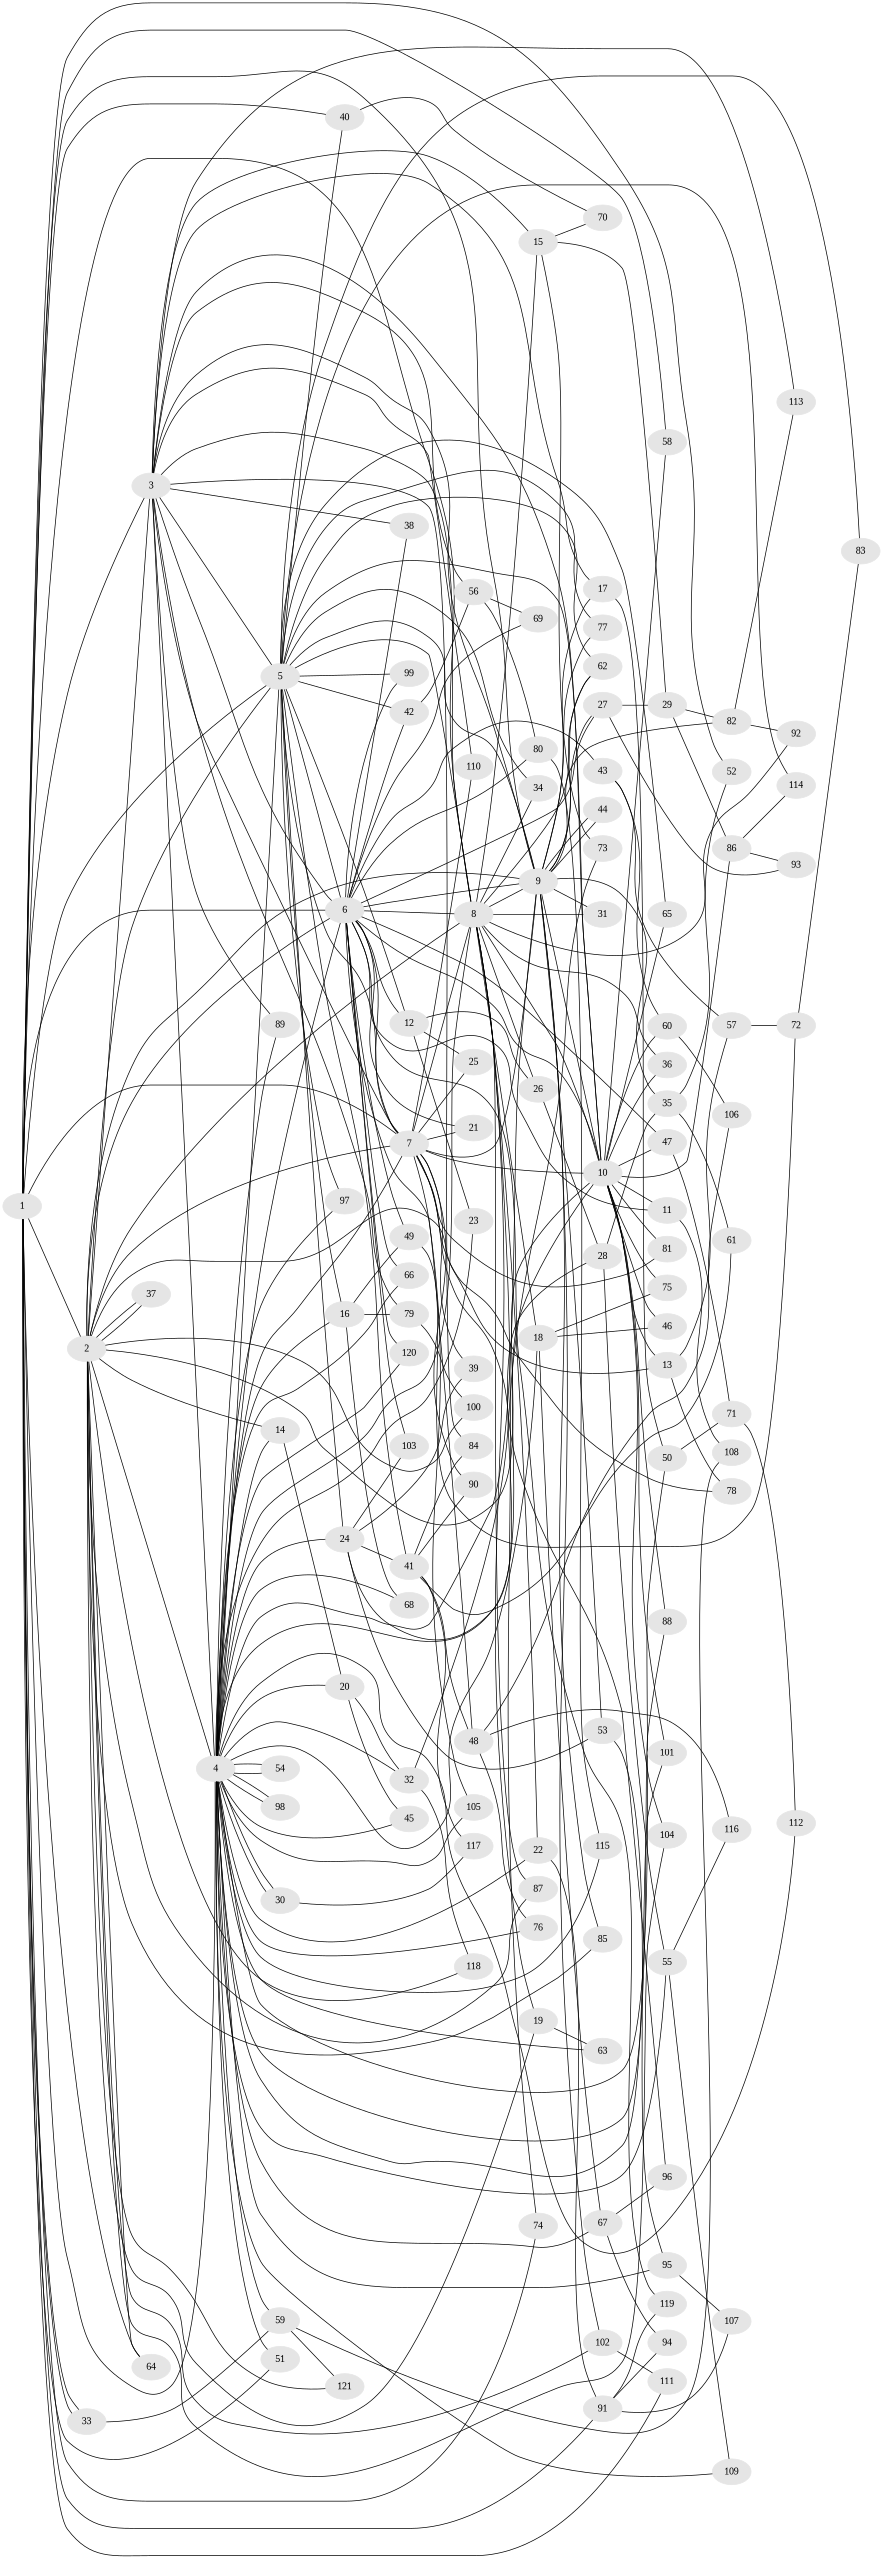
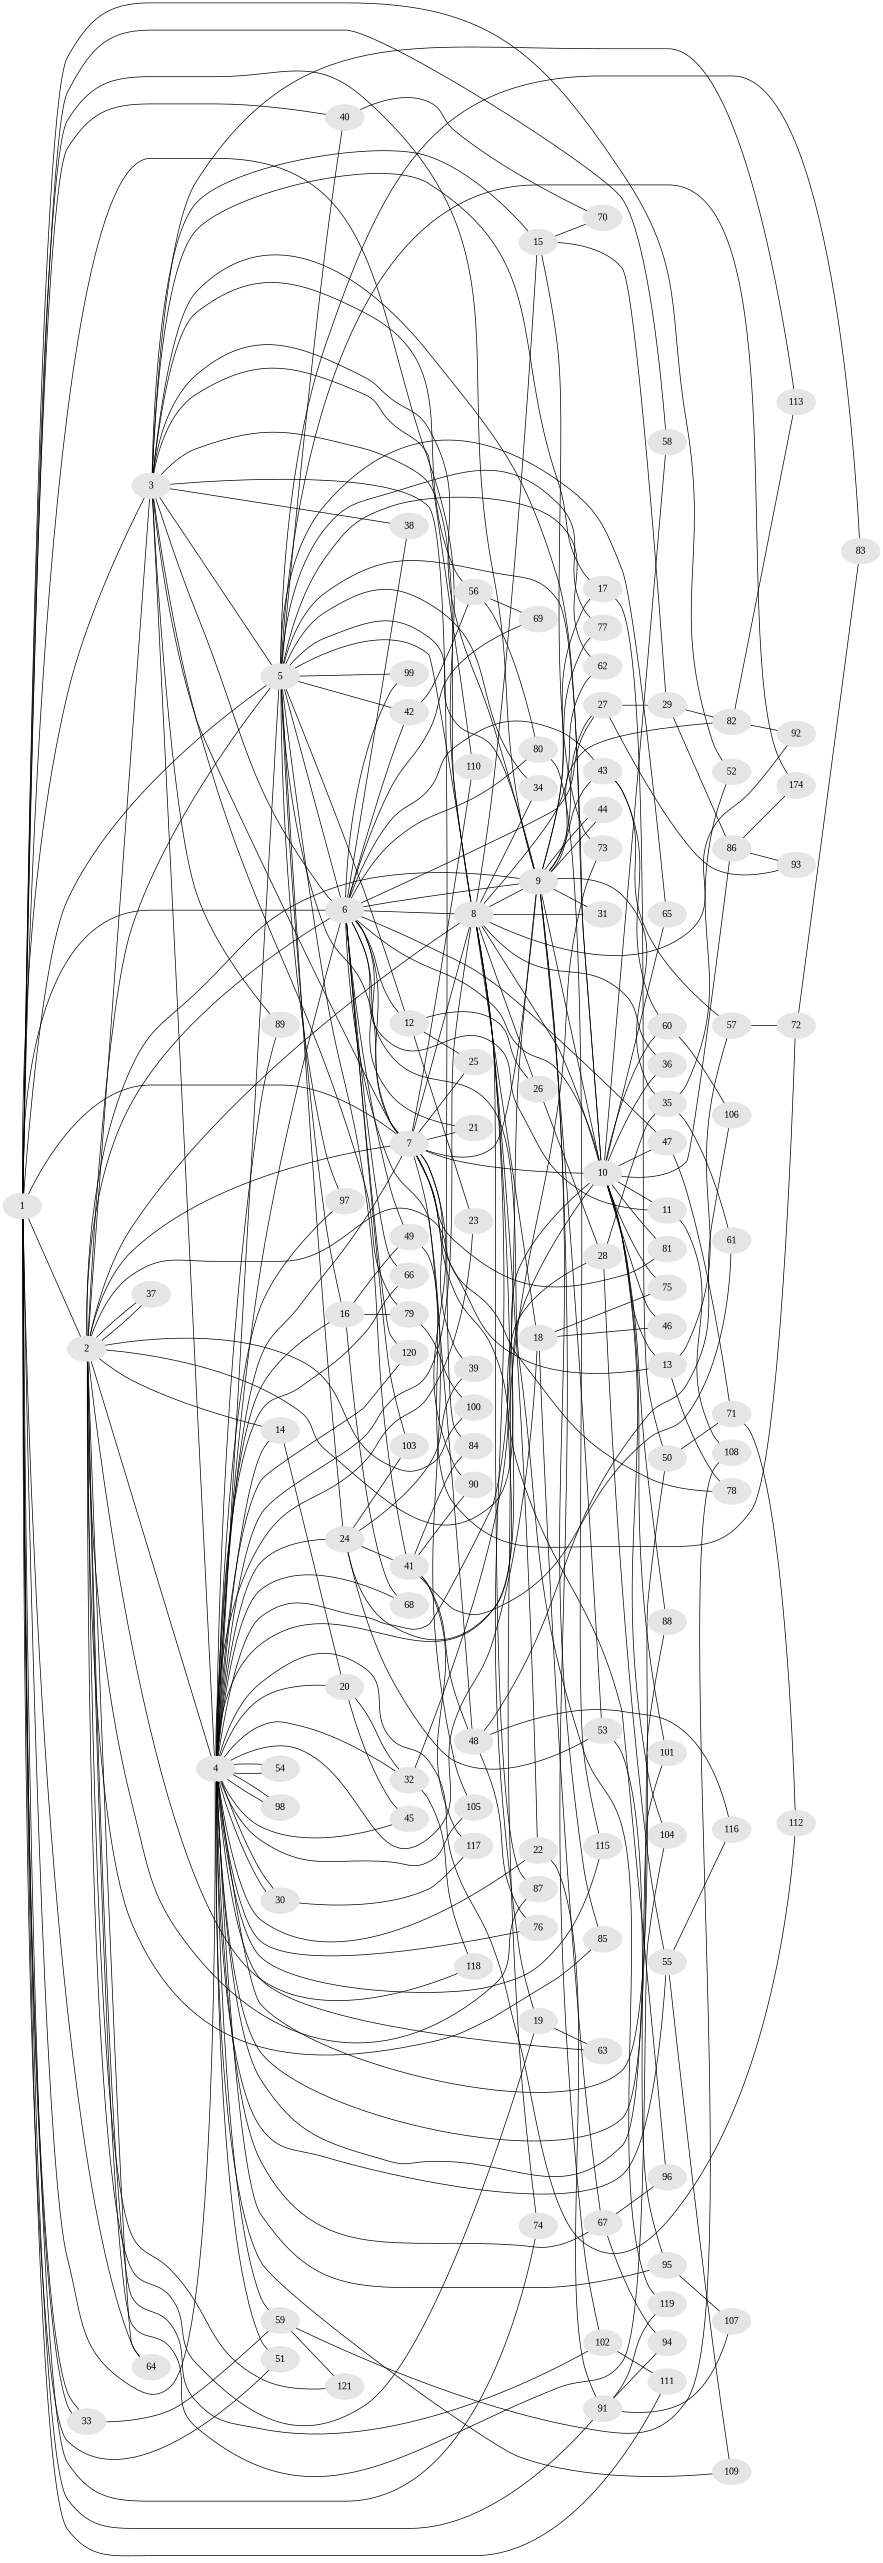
(569, 773) -> (570, 826)
(796, 785) -> (796, 785)
